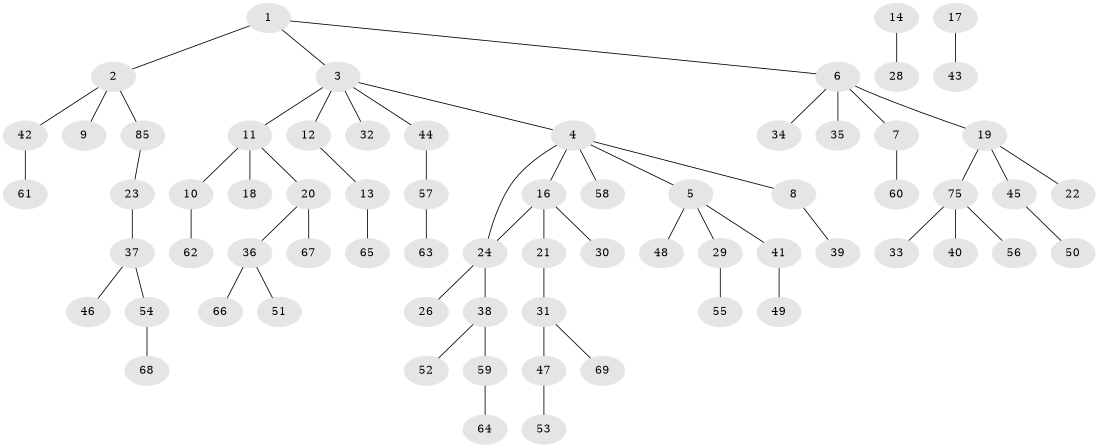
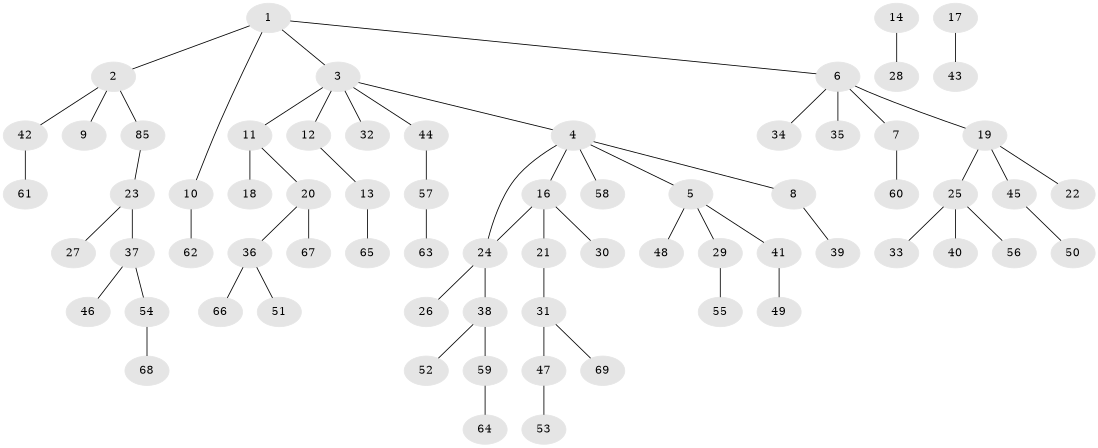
(221, 165) -> (227, 105)
(956, 194) -> (956, 194)
none -> (74, 253)
